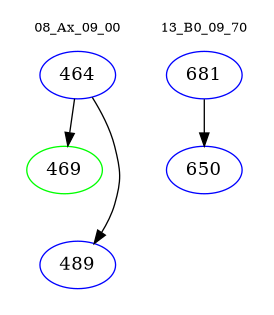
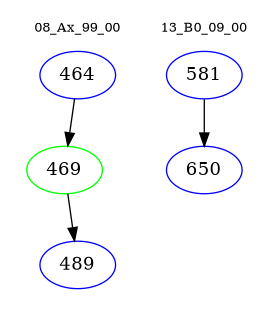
(78, 28) -> (78, 28)
(204, 28) -> (204, 28)
(204, 75) -> (204, 75)
(119, 164) -> (70, 211)
